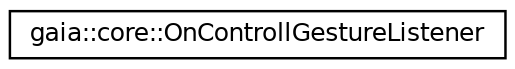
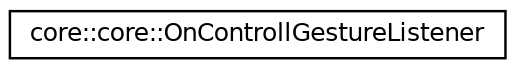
(258, 35) -> (258, 35)
